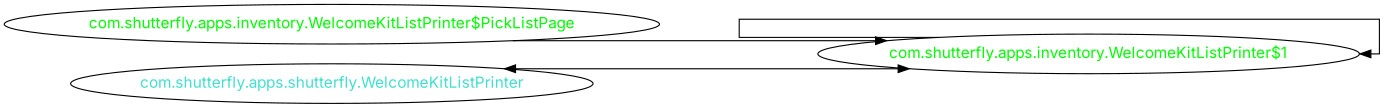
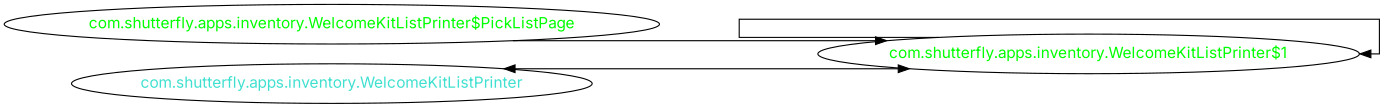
(332, 84) -> (332, 84)
